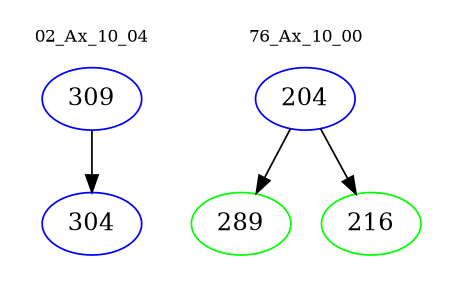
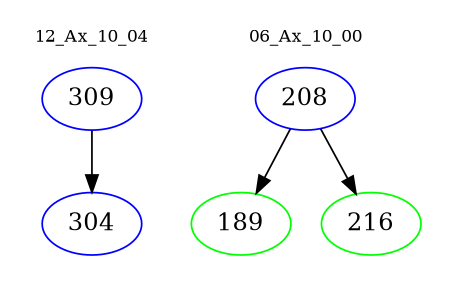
(92, 37) -> (92, 37)
(306, 37) -> (306, 37)
(305, 99) -> (305, 99)
(241, 224) -> (241, 224)
